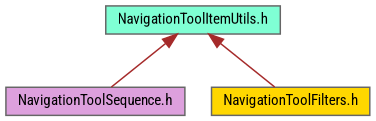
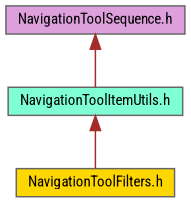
(138, 65) -> (95, 68)
